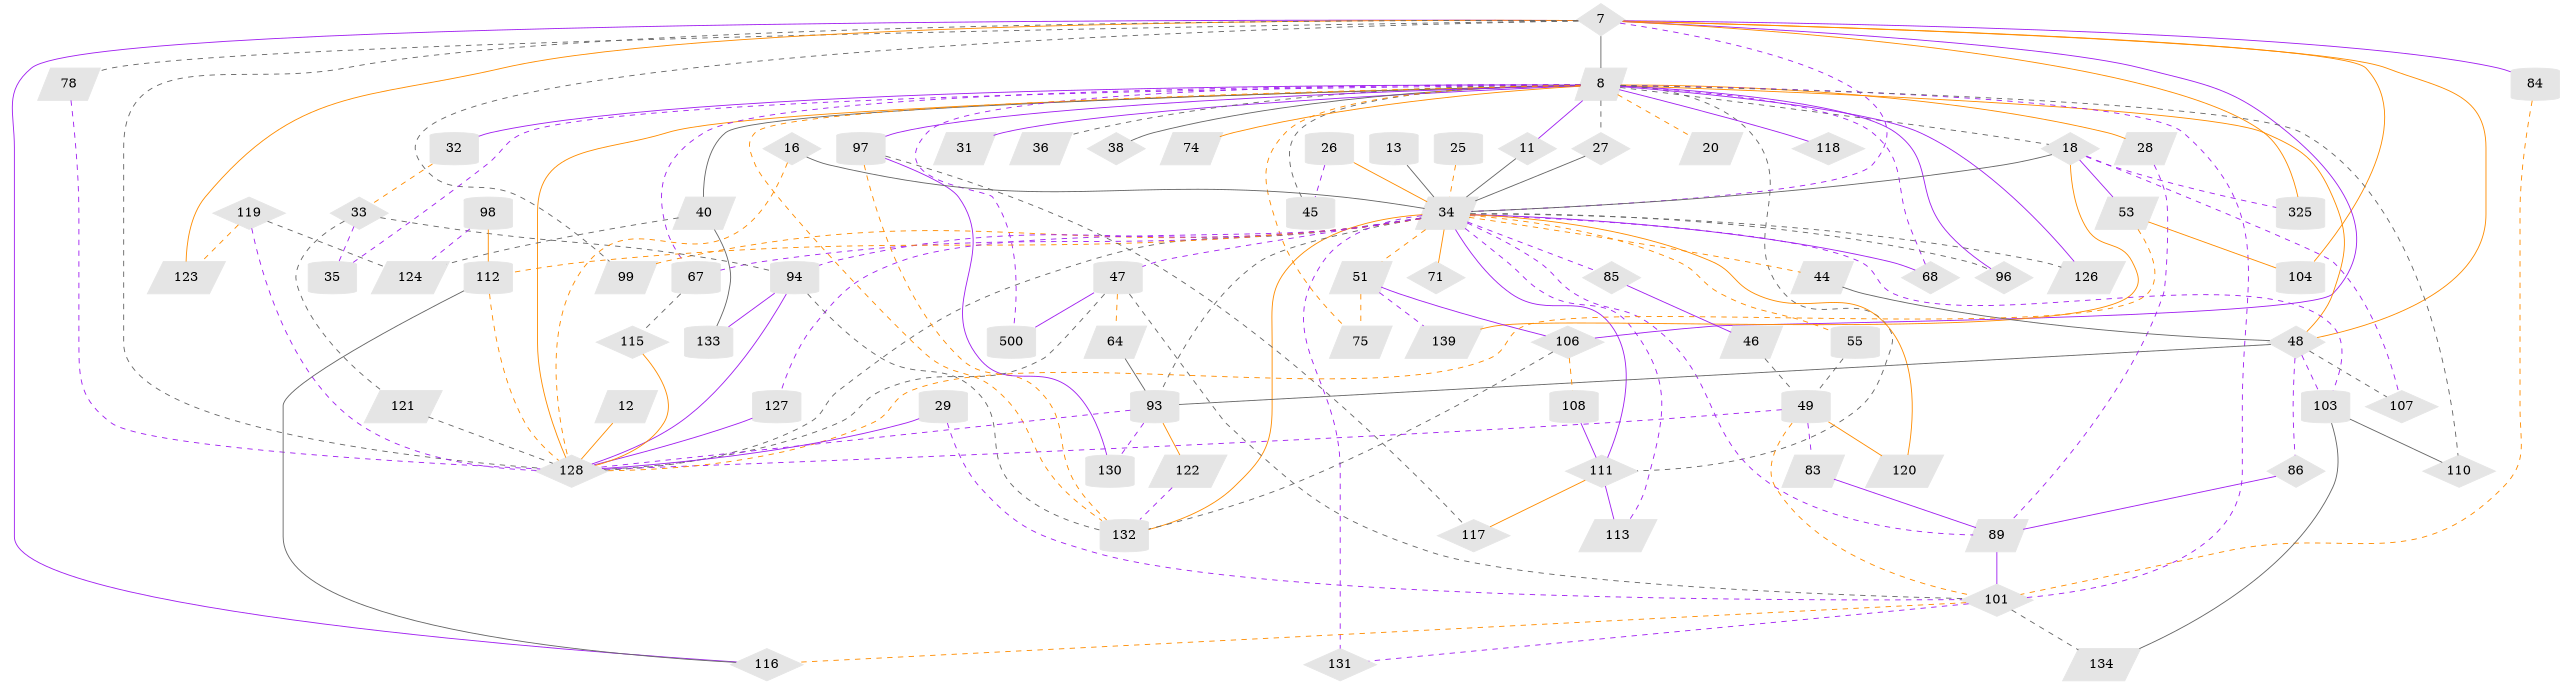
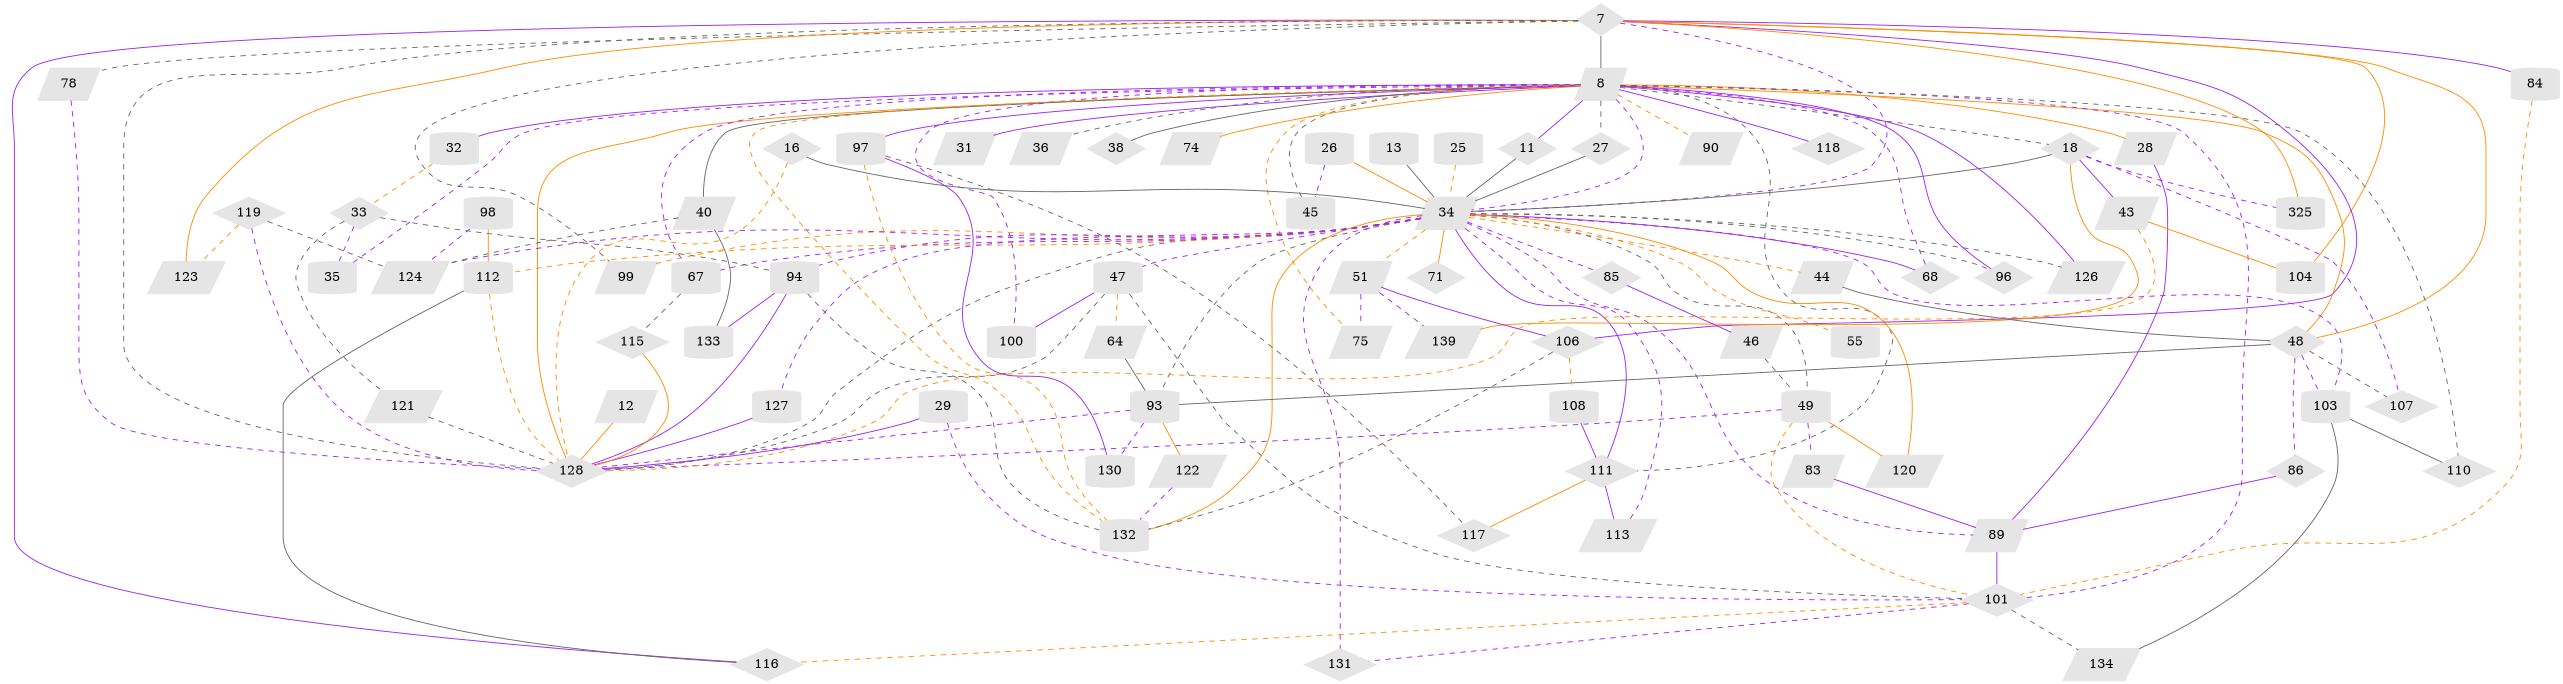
(1711, 149) -> (1711, 149)
none -> (1594, 187)
(2127, 213) -> (2127, 213)
none -> (787, 230)
(1361, 310) -> (1361, 310)
(1011, 342) -> (1011, 342)
(2134, 358) -> (2134, 358)
(1831, 375) -> (1664, 278)
